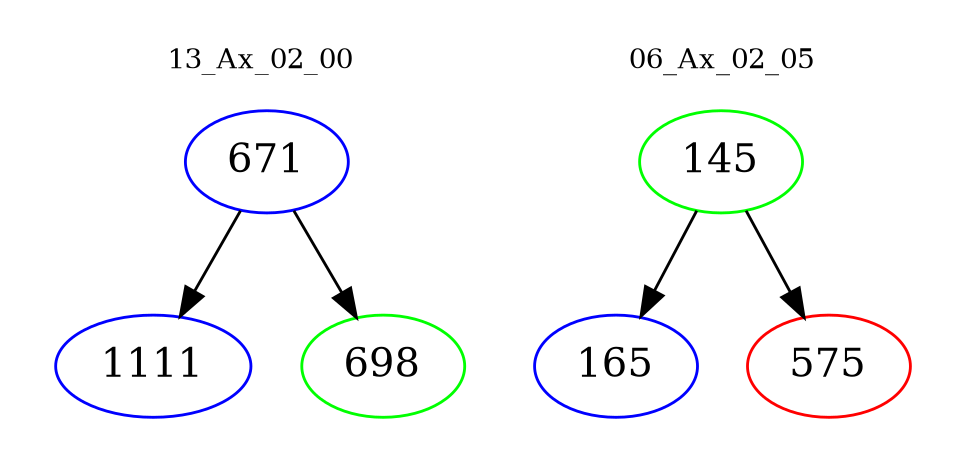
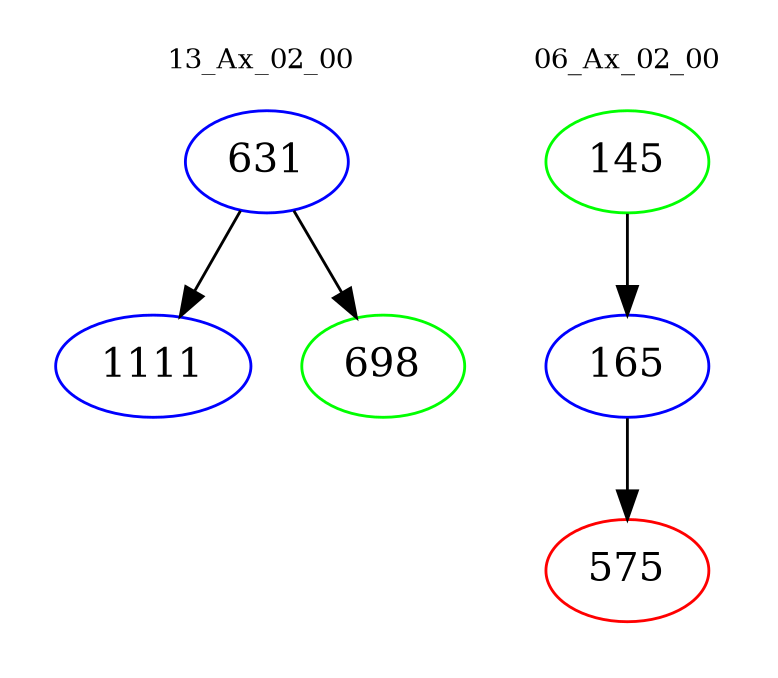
(722, 61) -> (627, 61)
(267, 162) -> (267, 162)
(768, 251) -> (627, 454)
